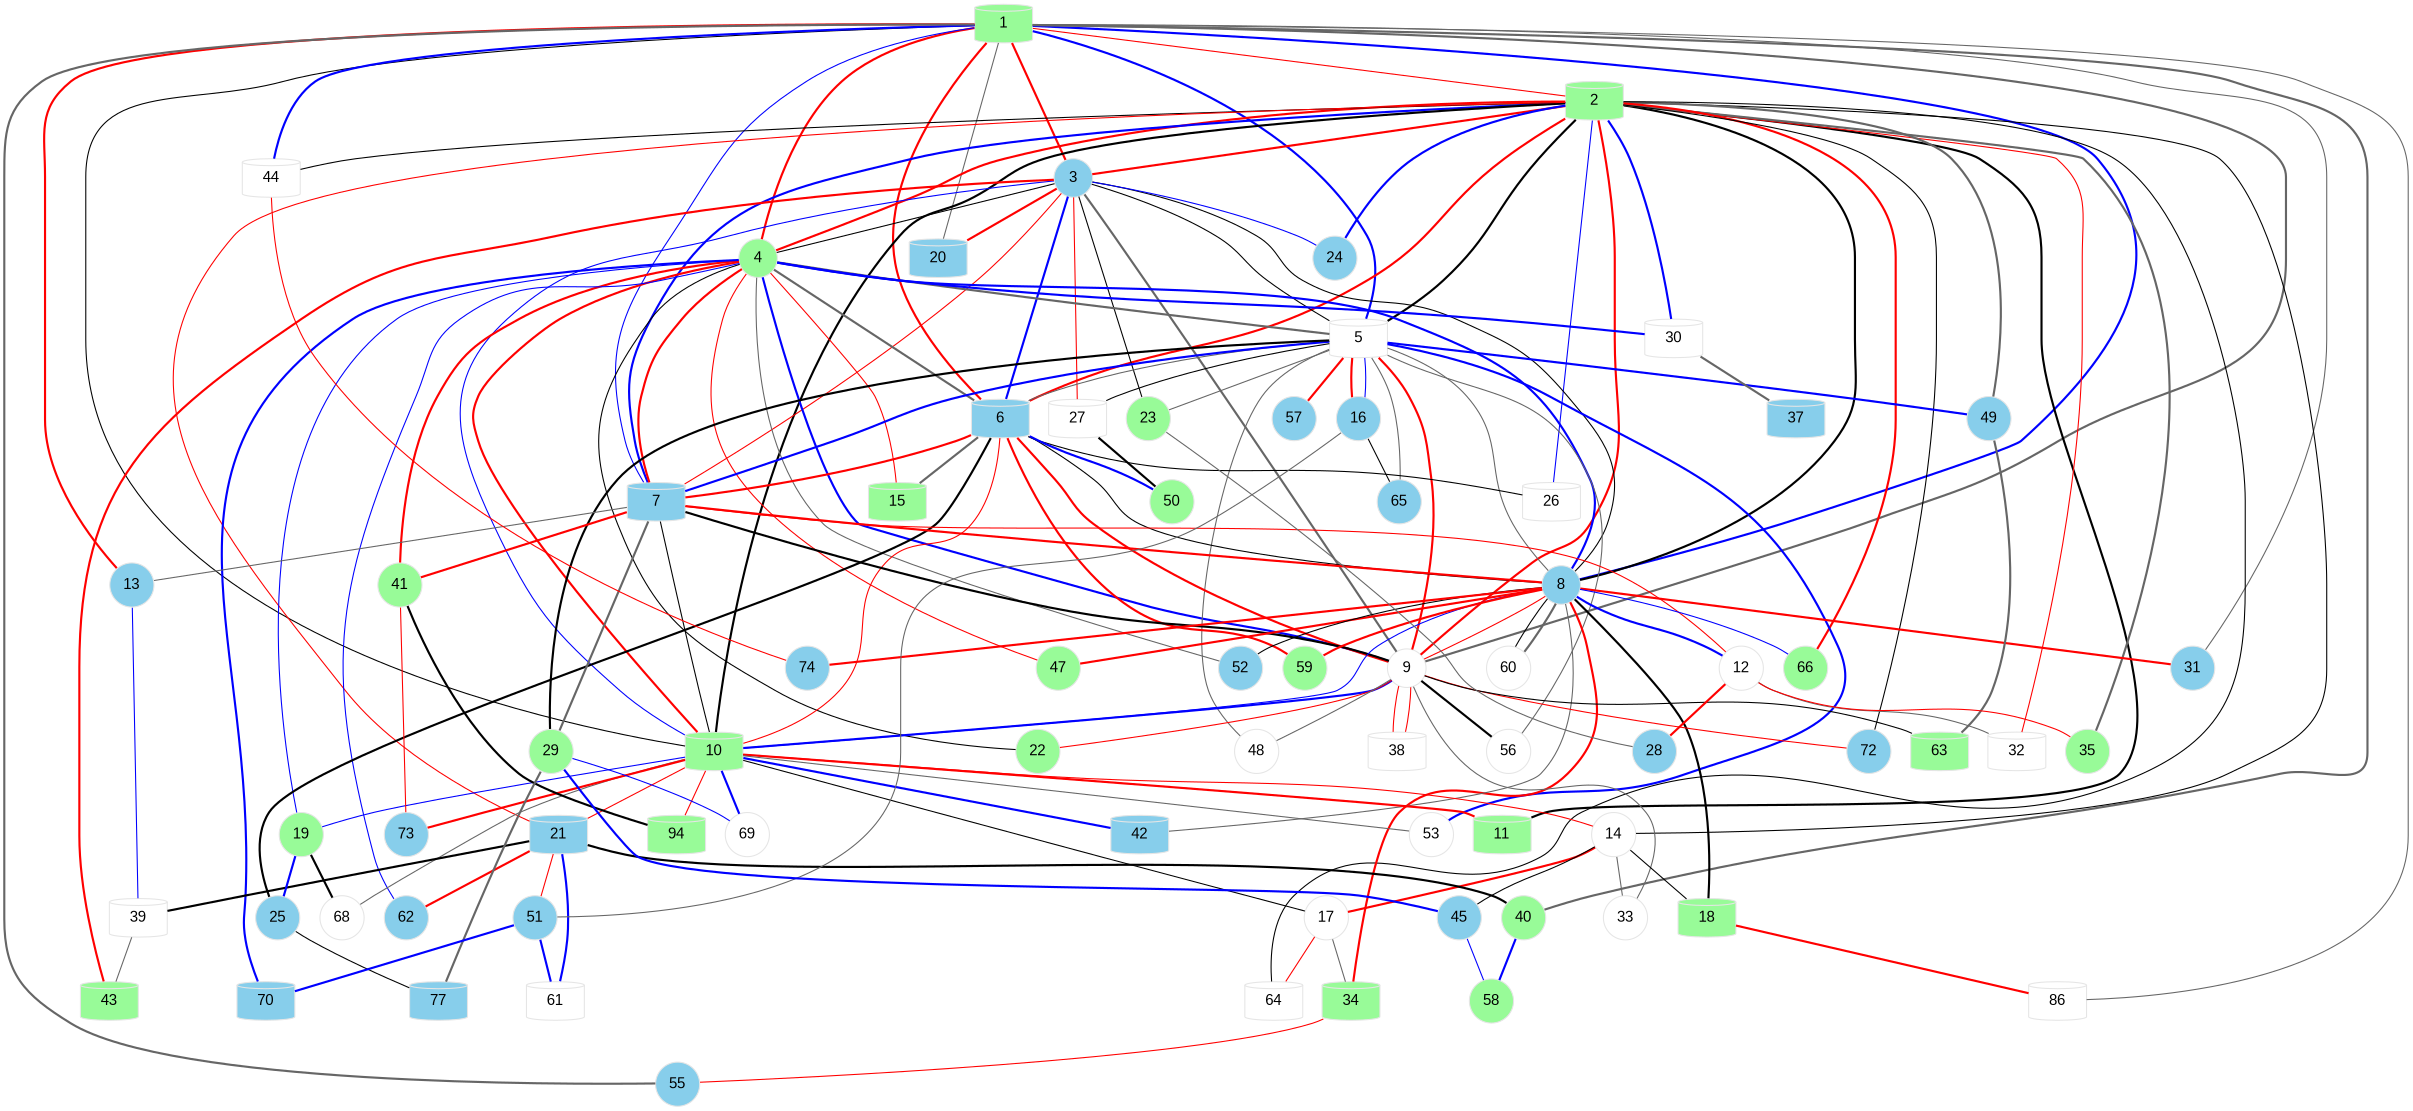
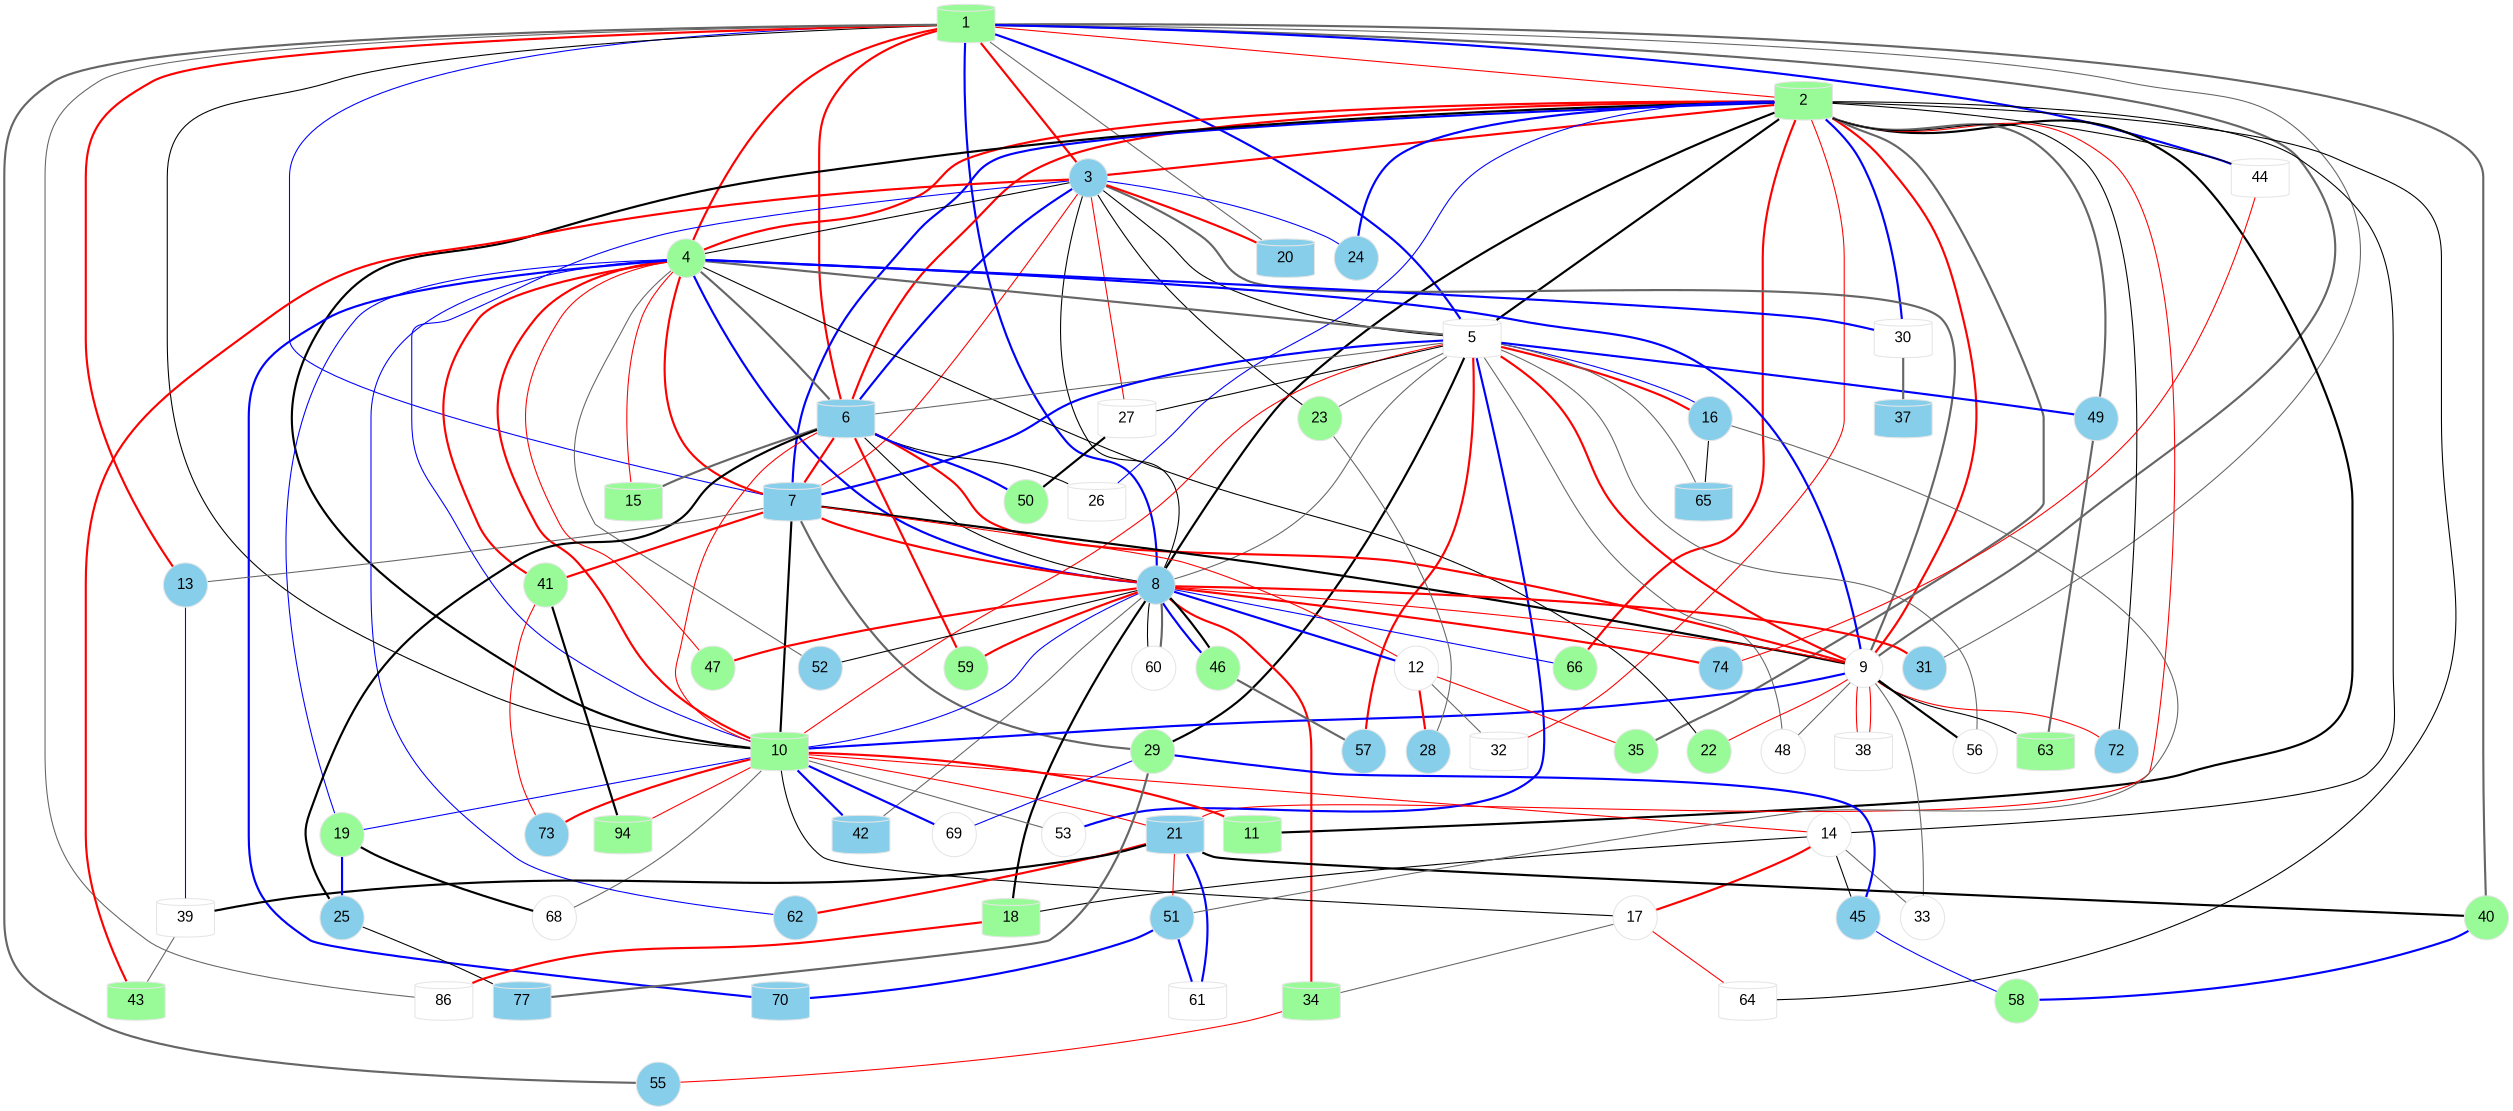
(1399, 502) -> (1704, 502)
none -> (1124, 532)
(681, 611) -> (786, 627)
none -> (1218, 668)
